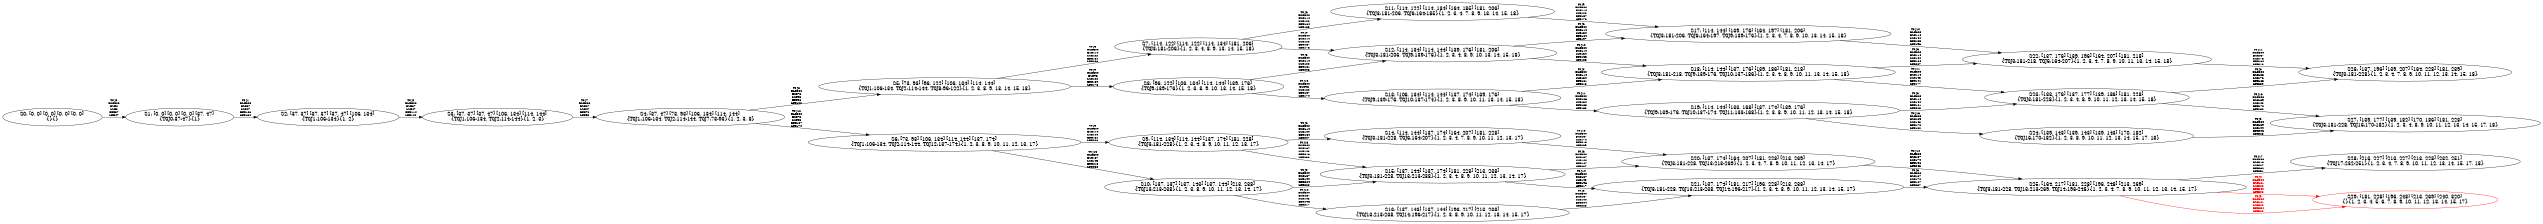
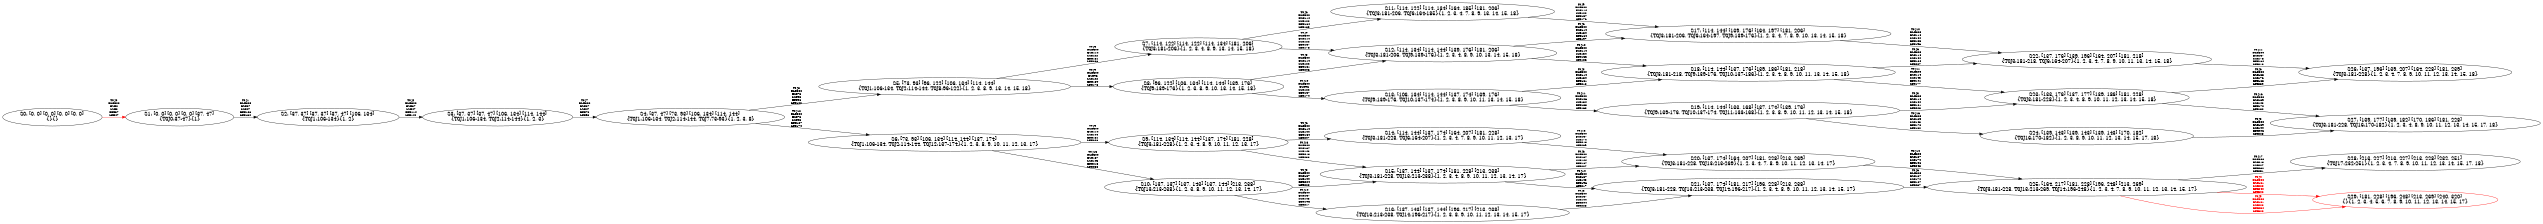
(112, 117) -> (112, 117)
